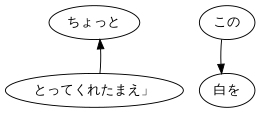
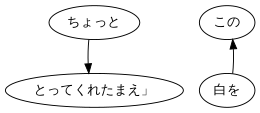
(221, 52) -> (233, 61)
(101, 61) -> (88, 52)
